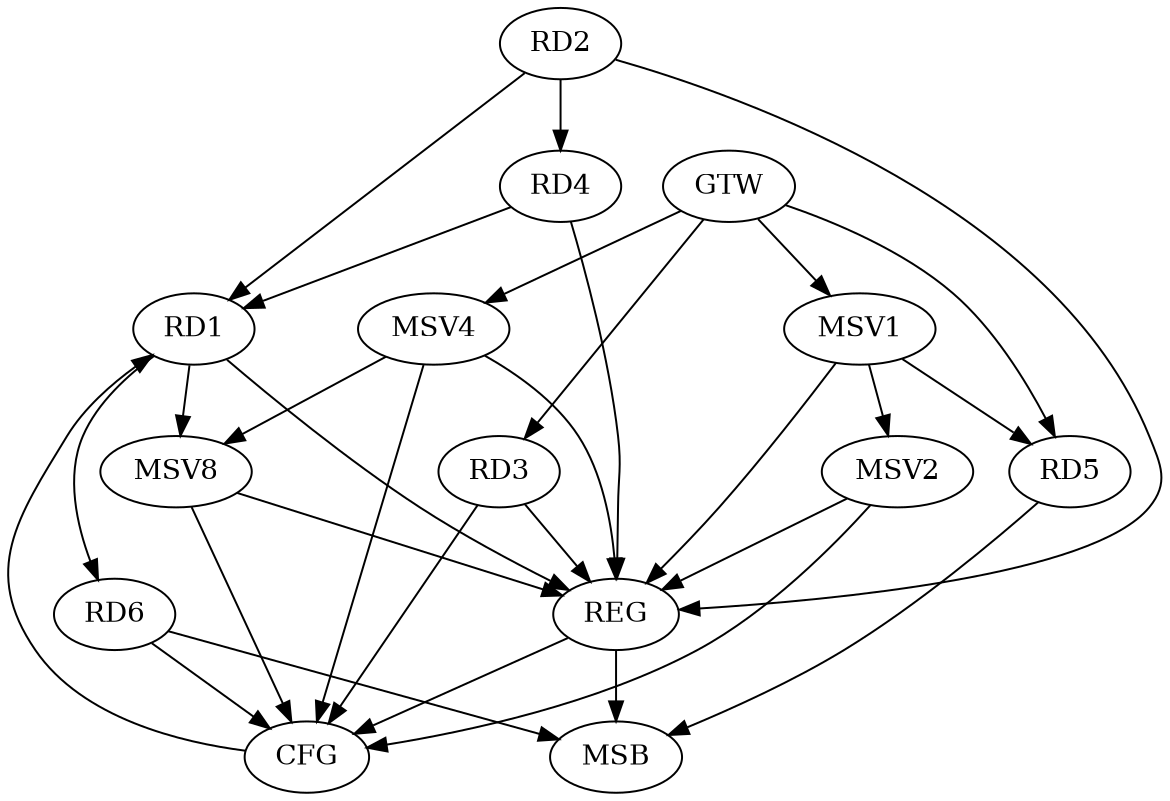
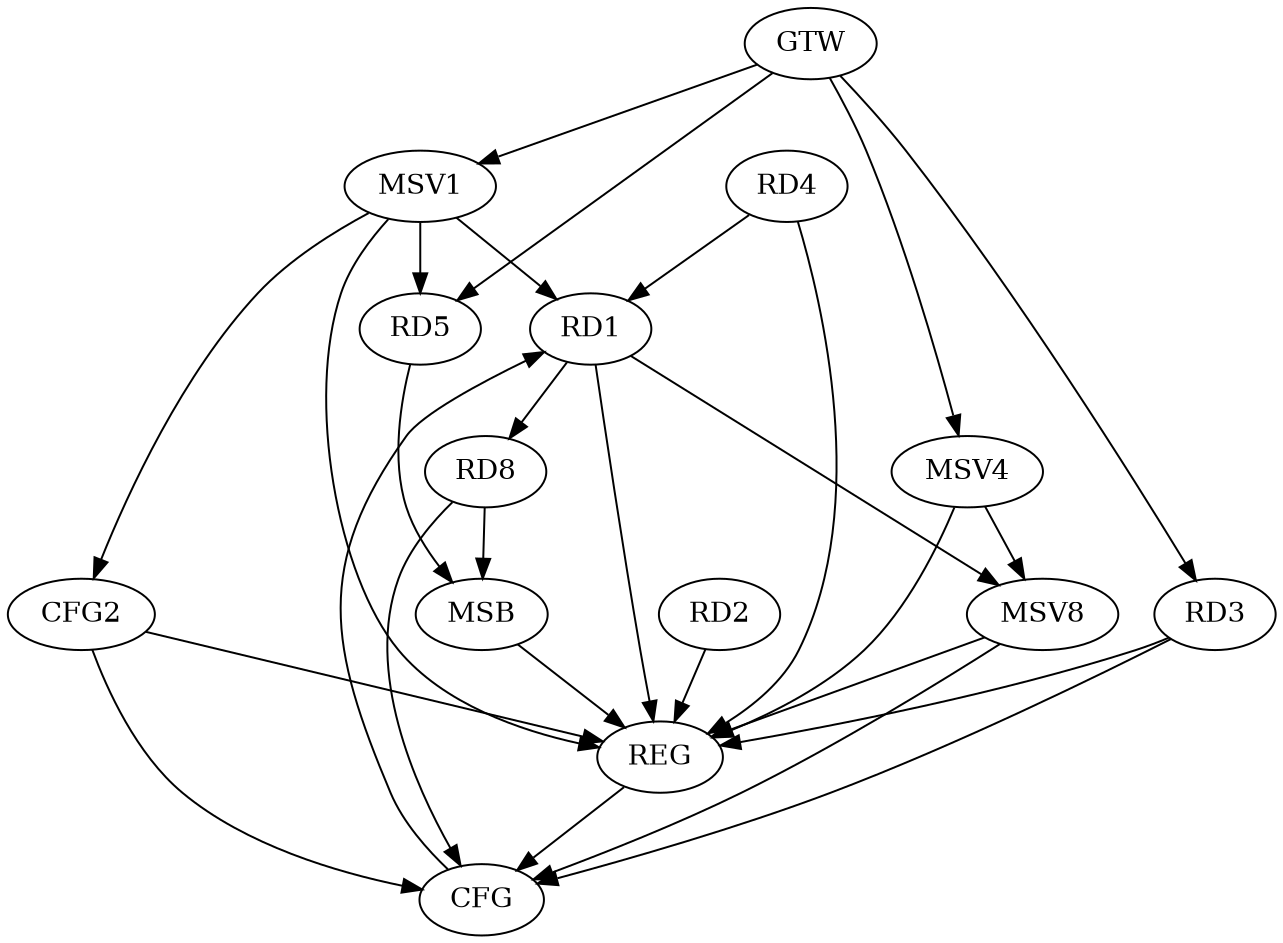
(561, 105) -> none
(385, 180) -> (498, 252)
(898, 472) -> (81, 614)
(378, 517) -> none
(115, 614) -> (486, 472)
(616, 673) -> (563, 680)
